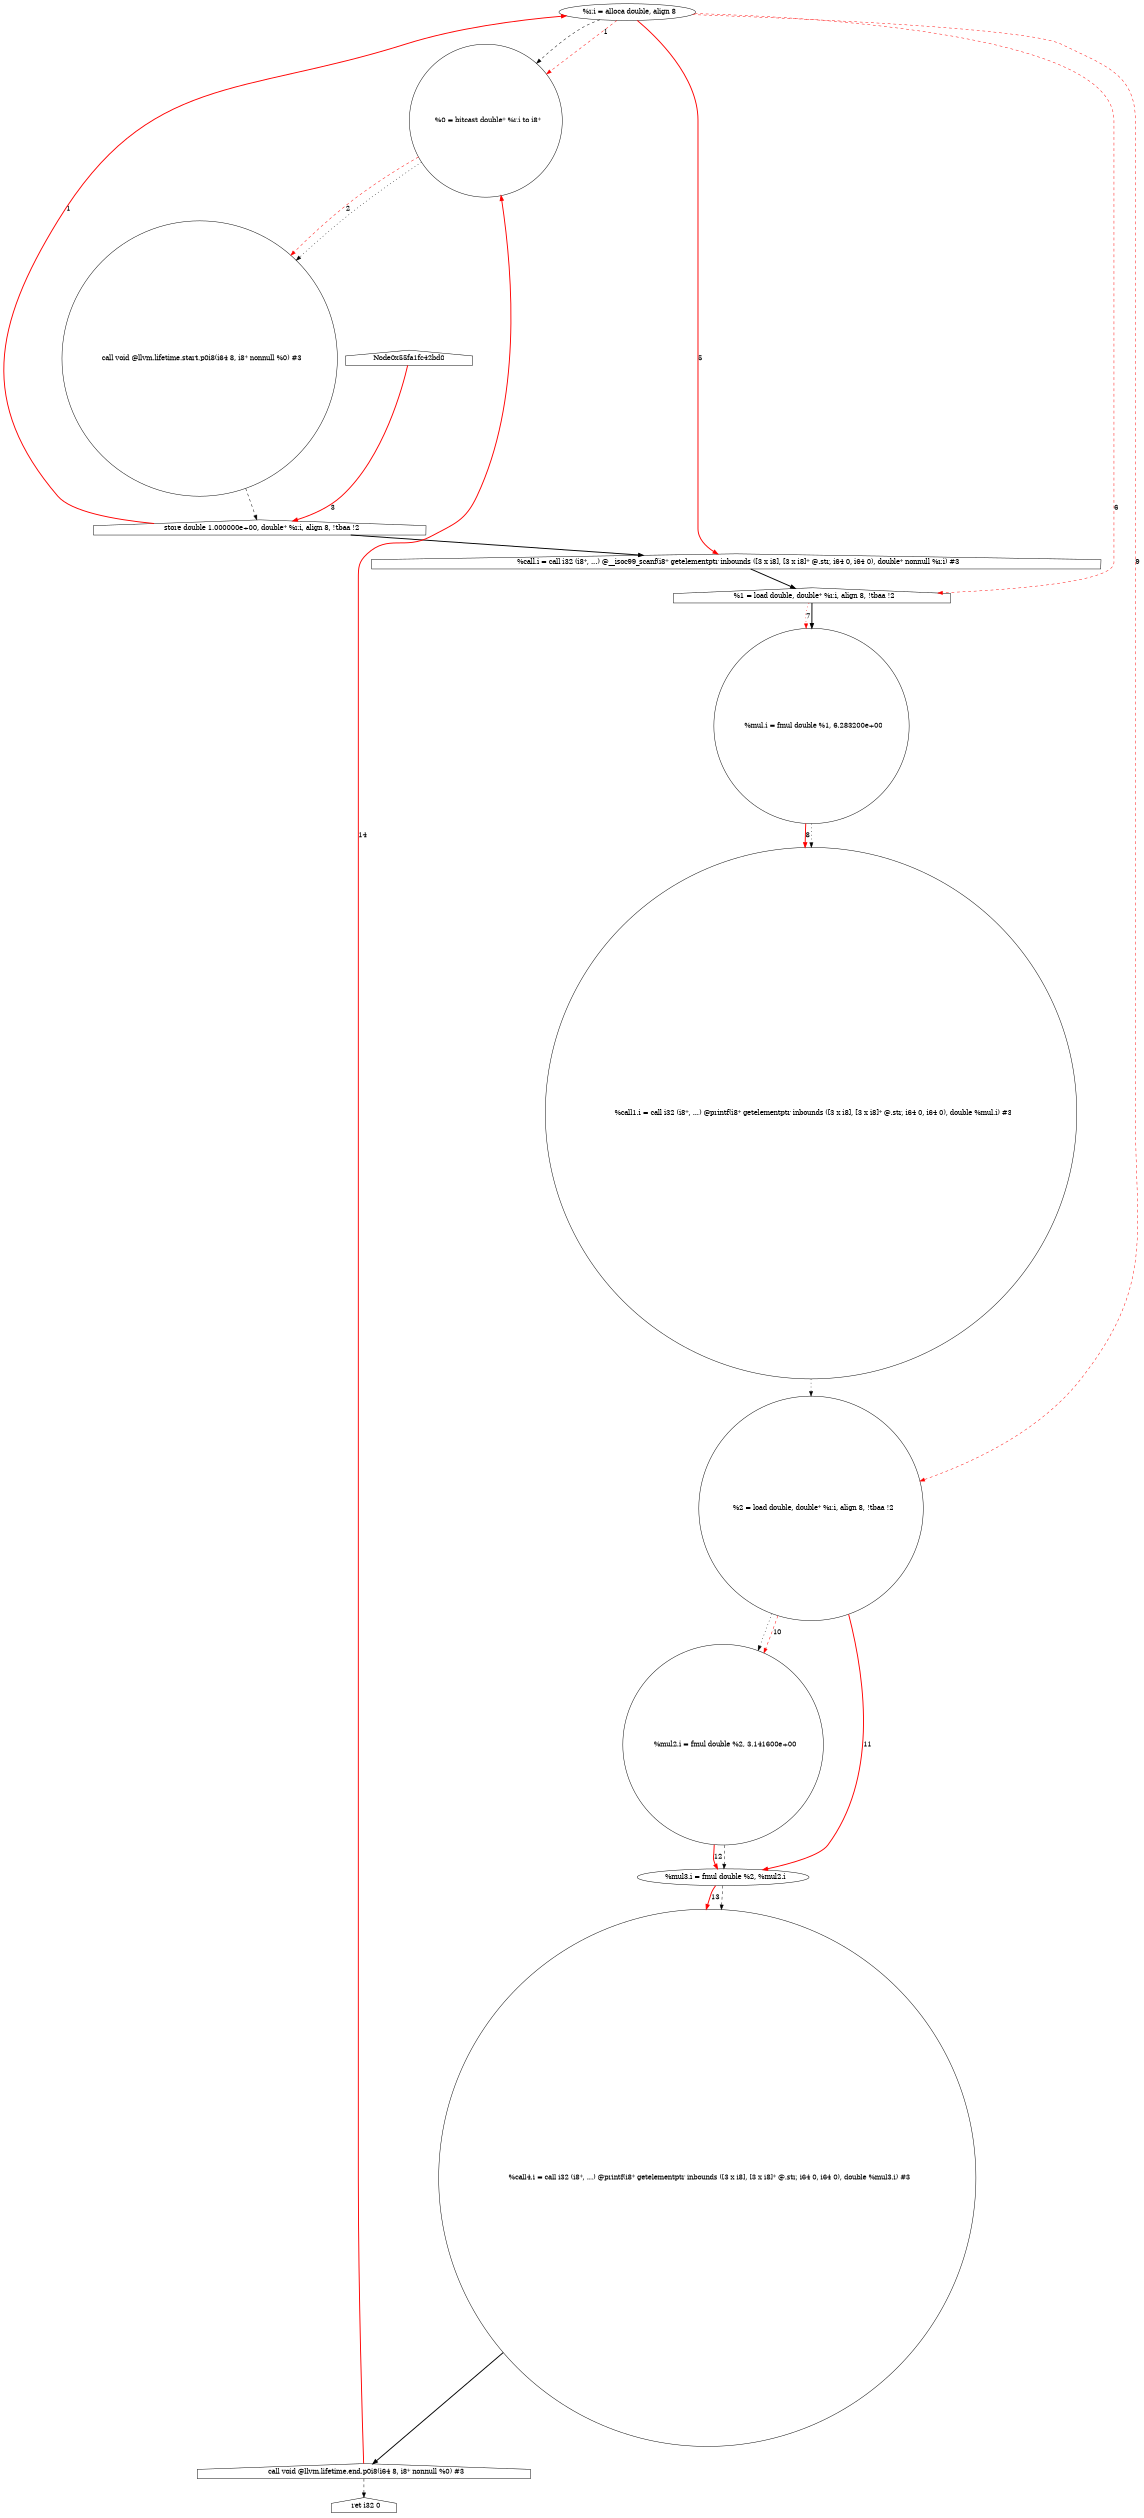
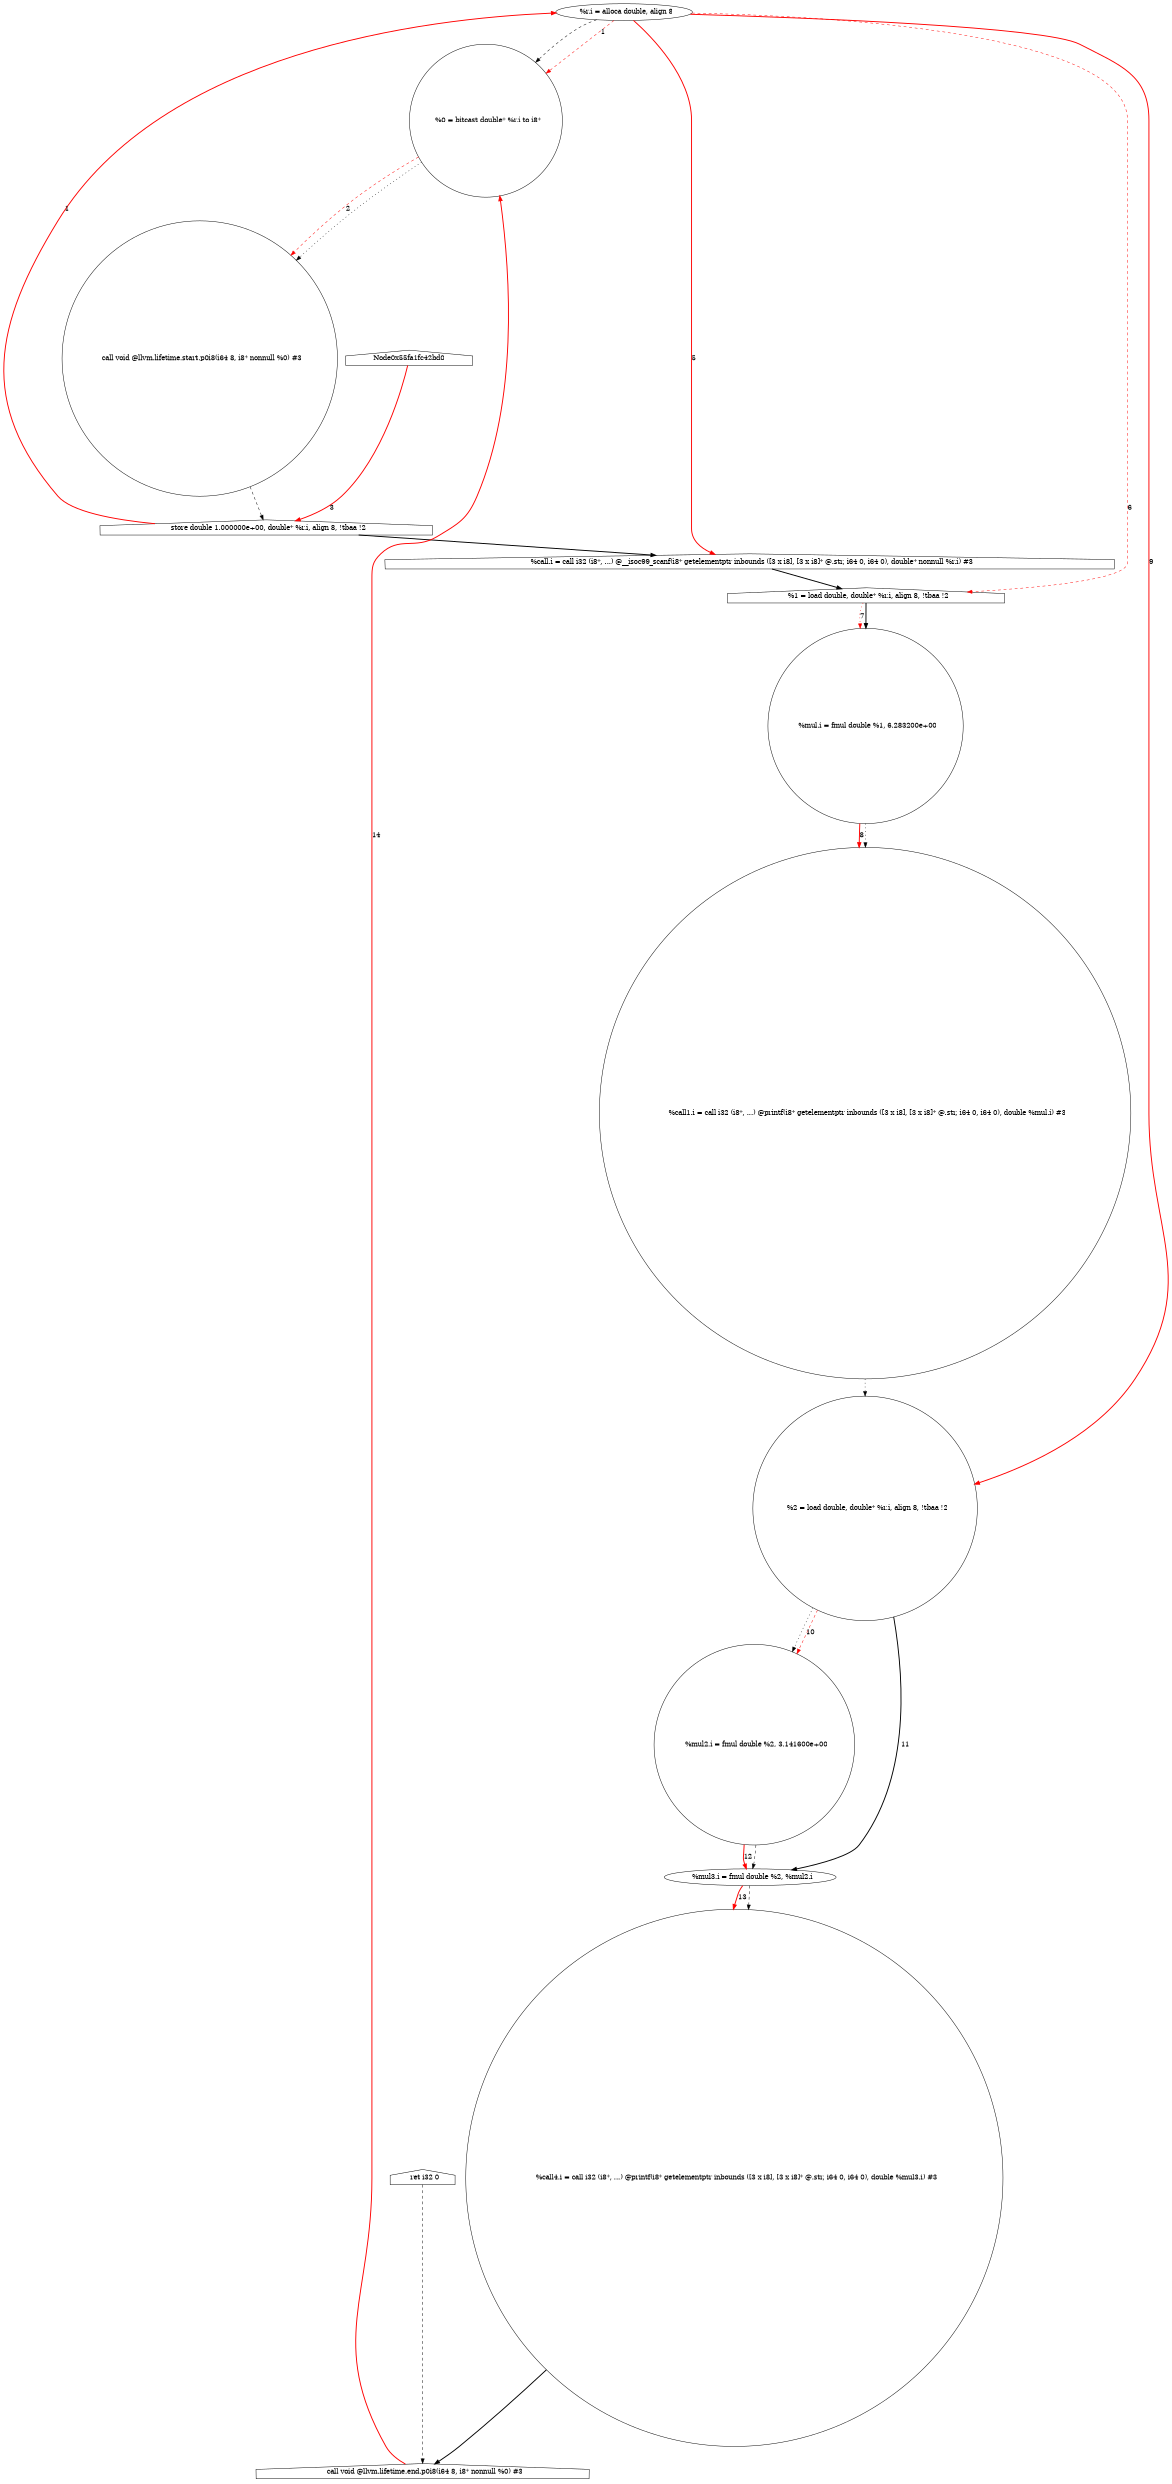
(1135, 608) -> (1149, 598)
(860, 1765) -> (893, 1768)
(364, 2486) -> (423, 2322)
